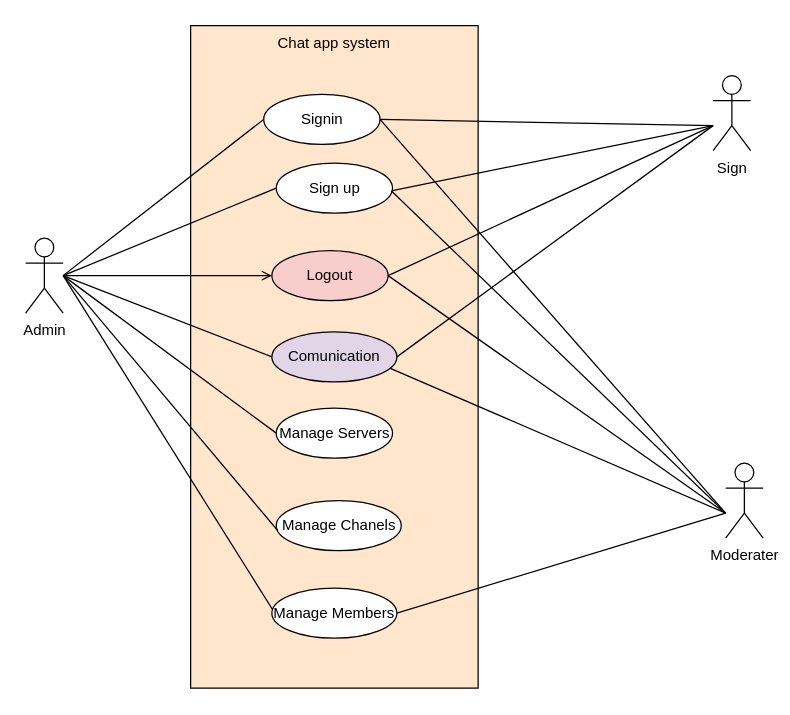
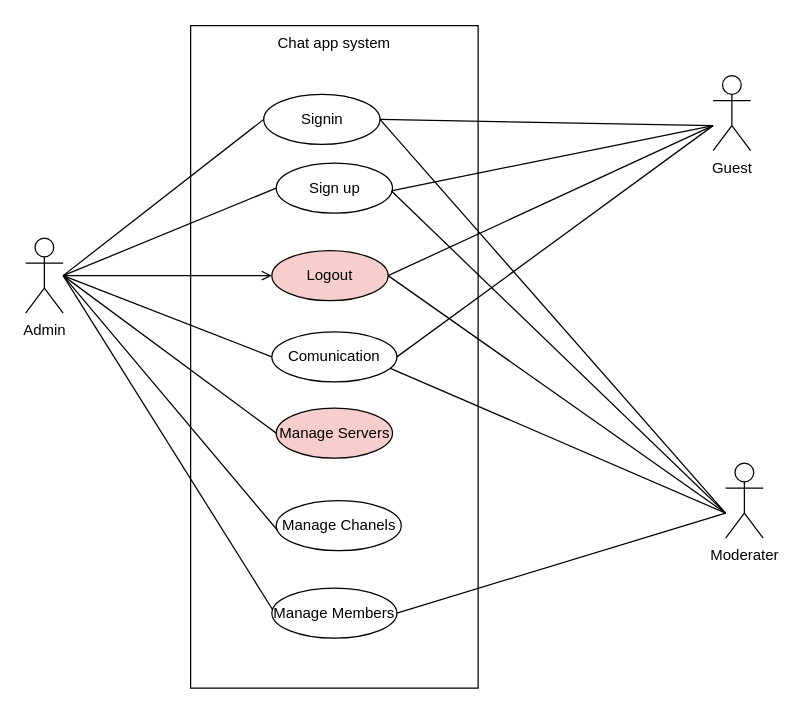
(334, 43) -> (334, 43)
(733, 168) -> (733, 168)
(334, 357) -> (334, 357)
(334, 433) -> (334, 433)
